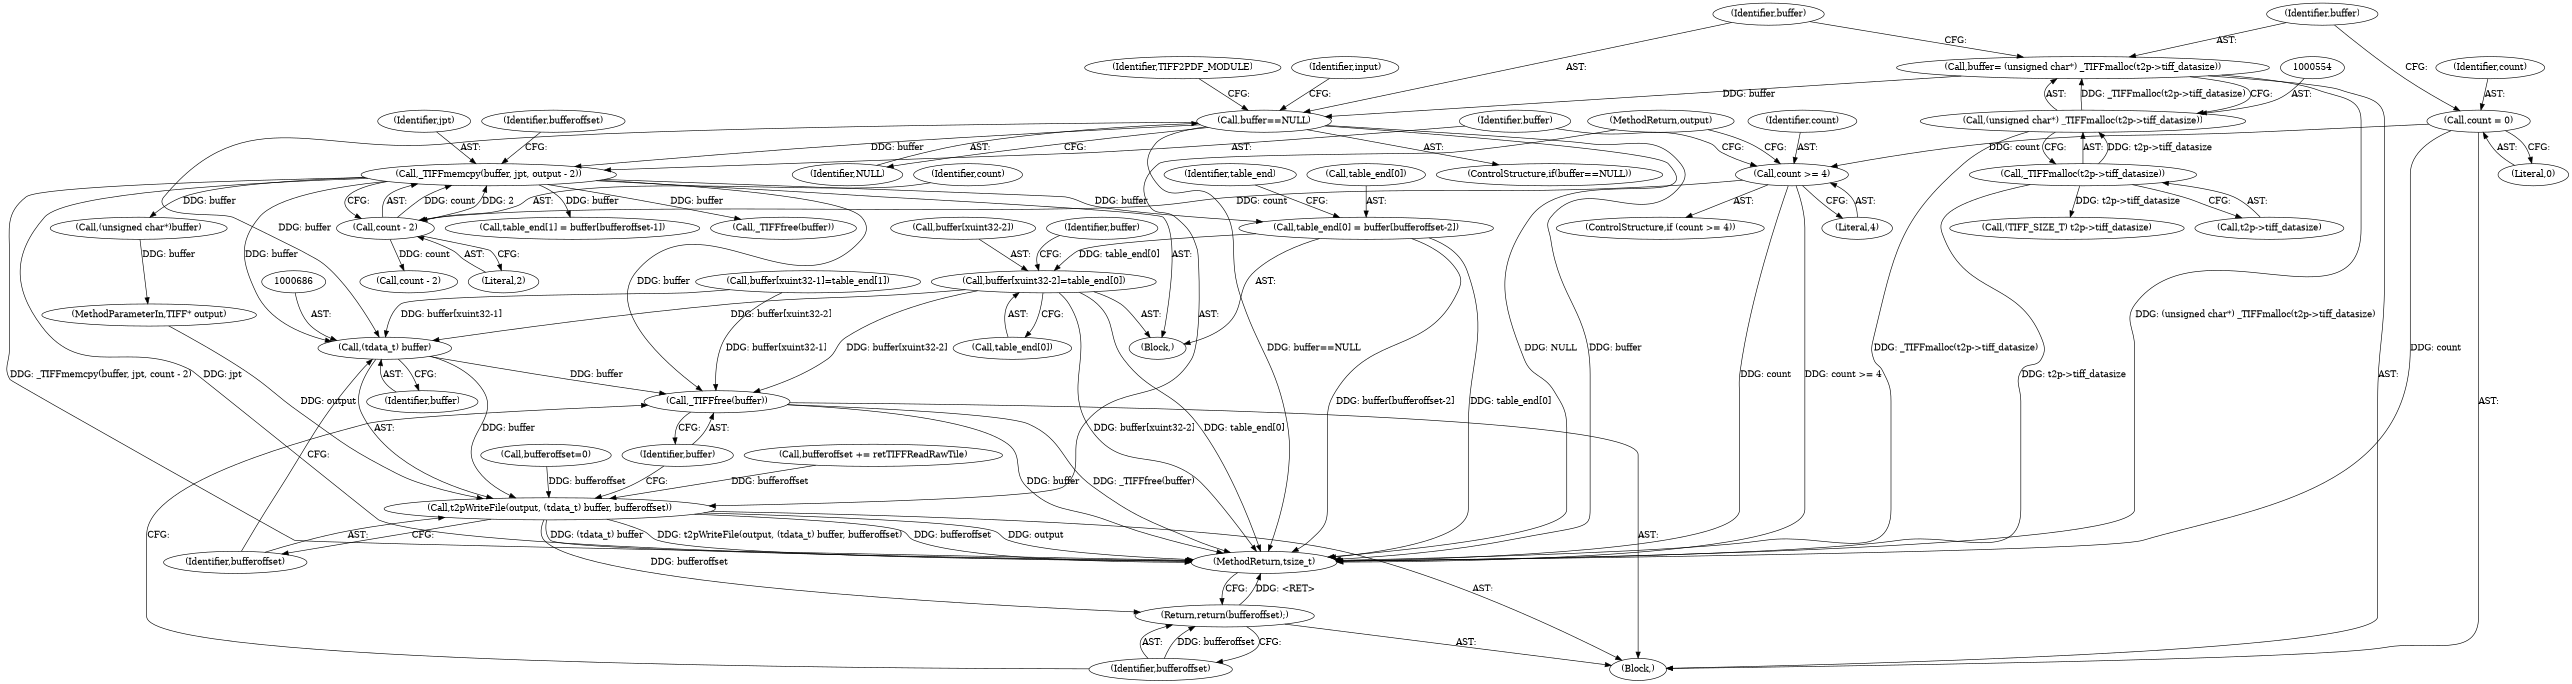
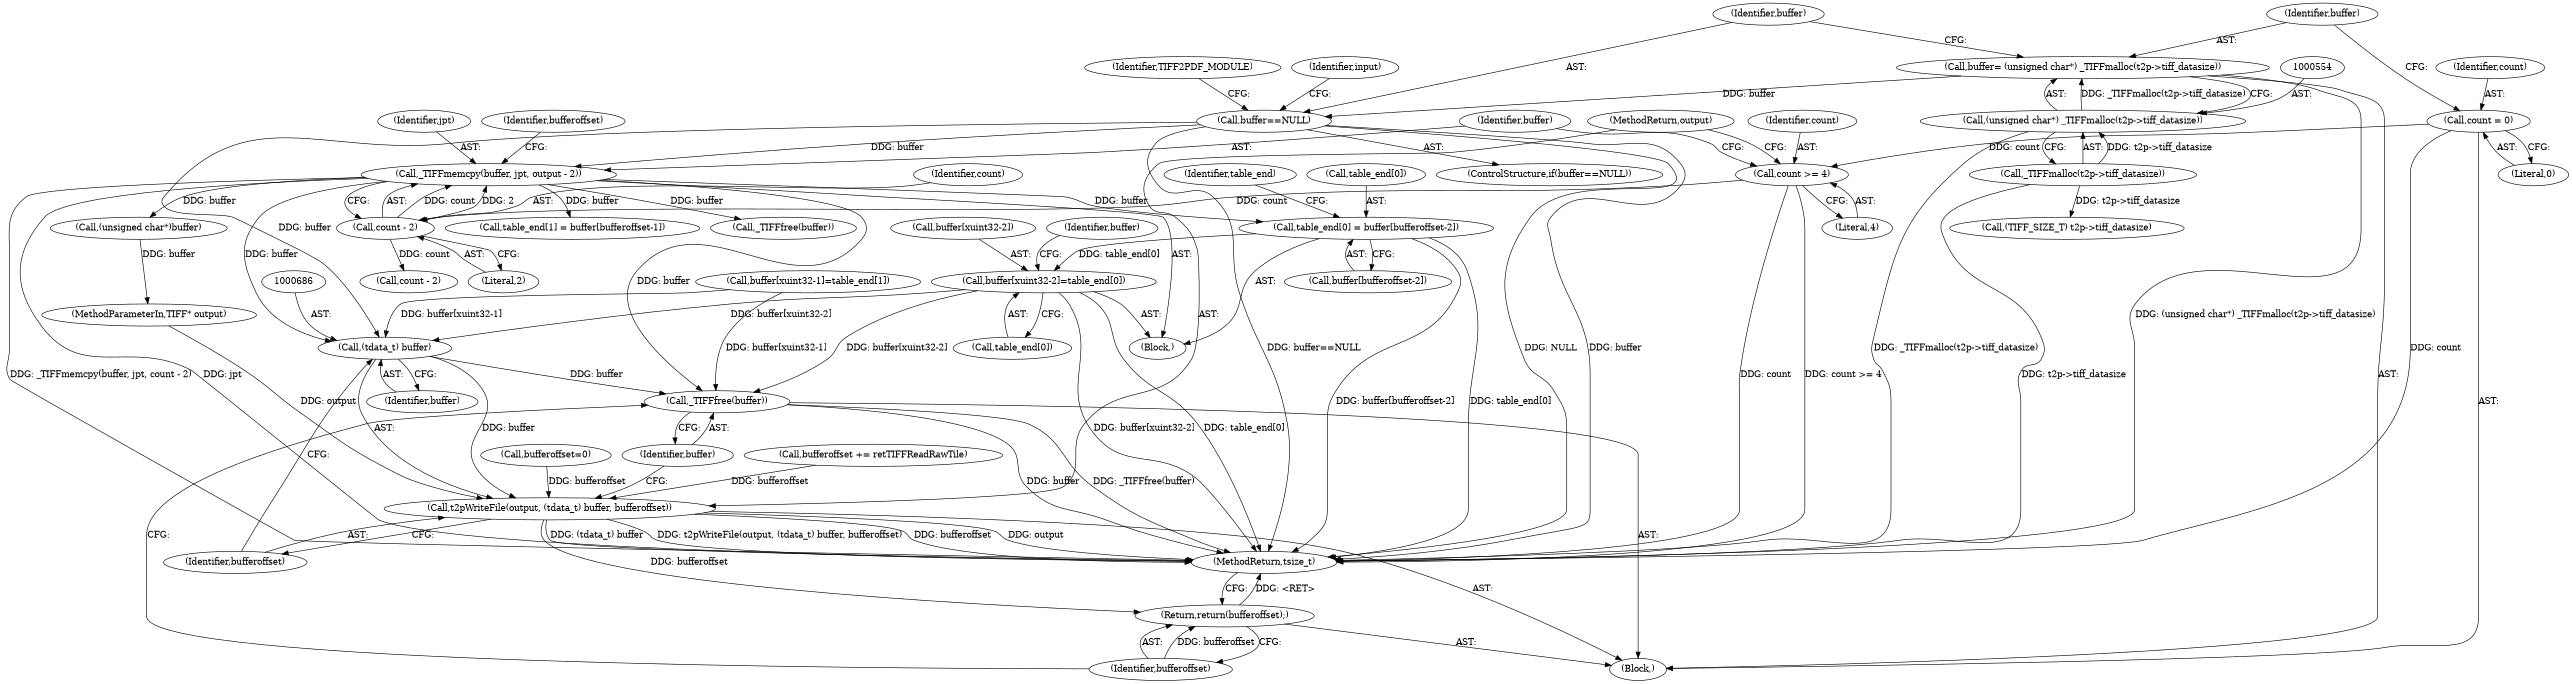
(847, 175) -> none
(1660, 228) -> none
(2269, 228) -> none
none -> (1368, 282)
